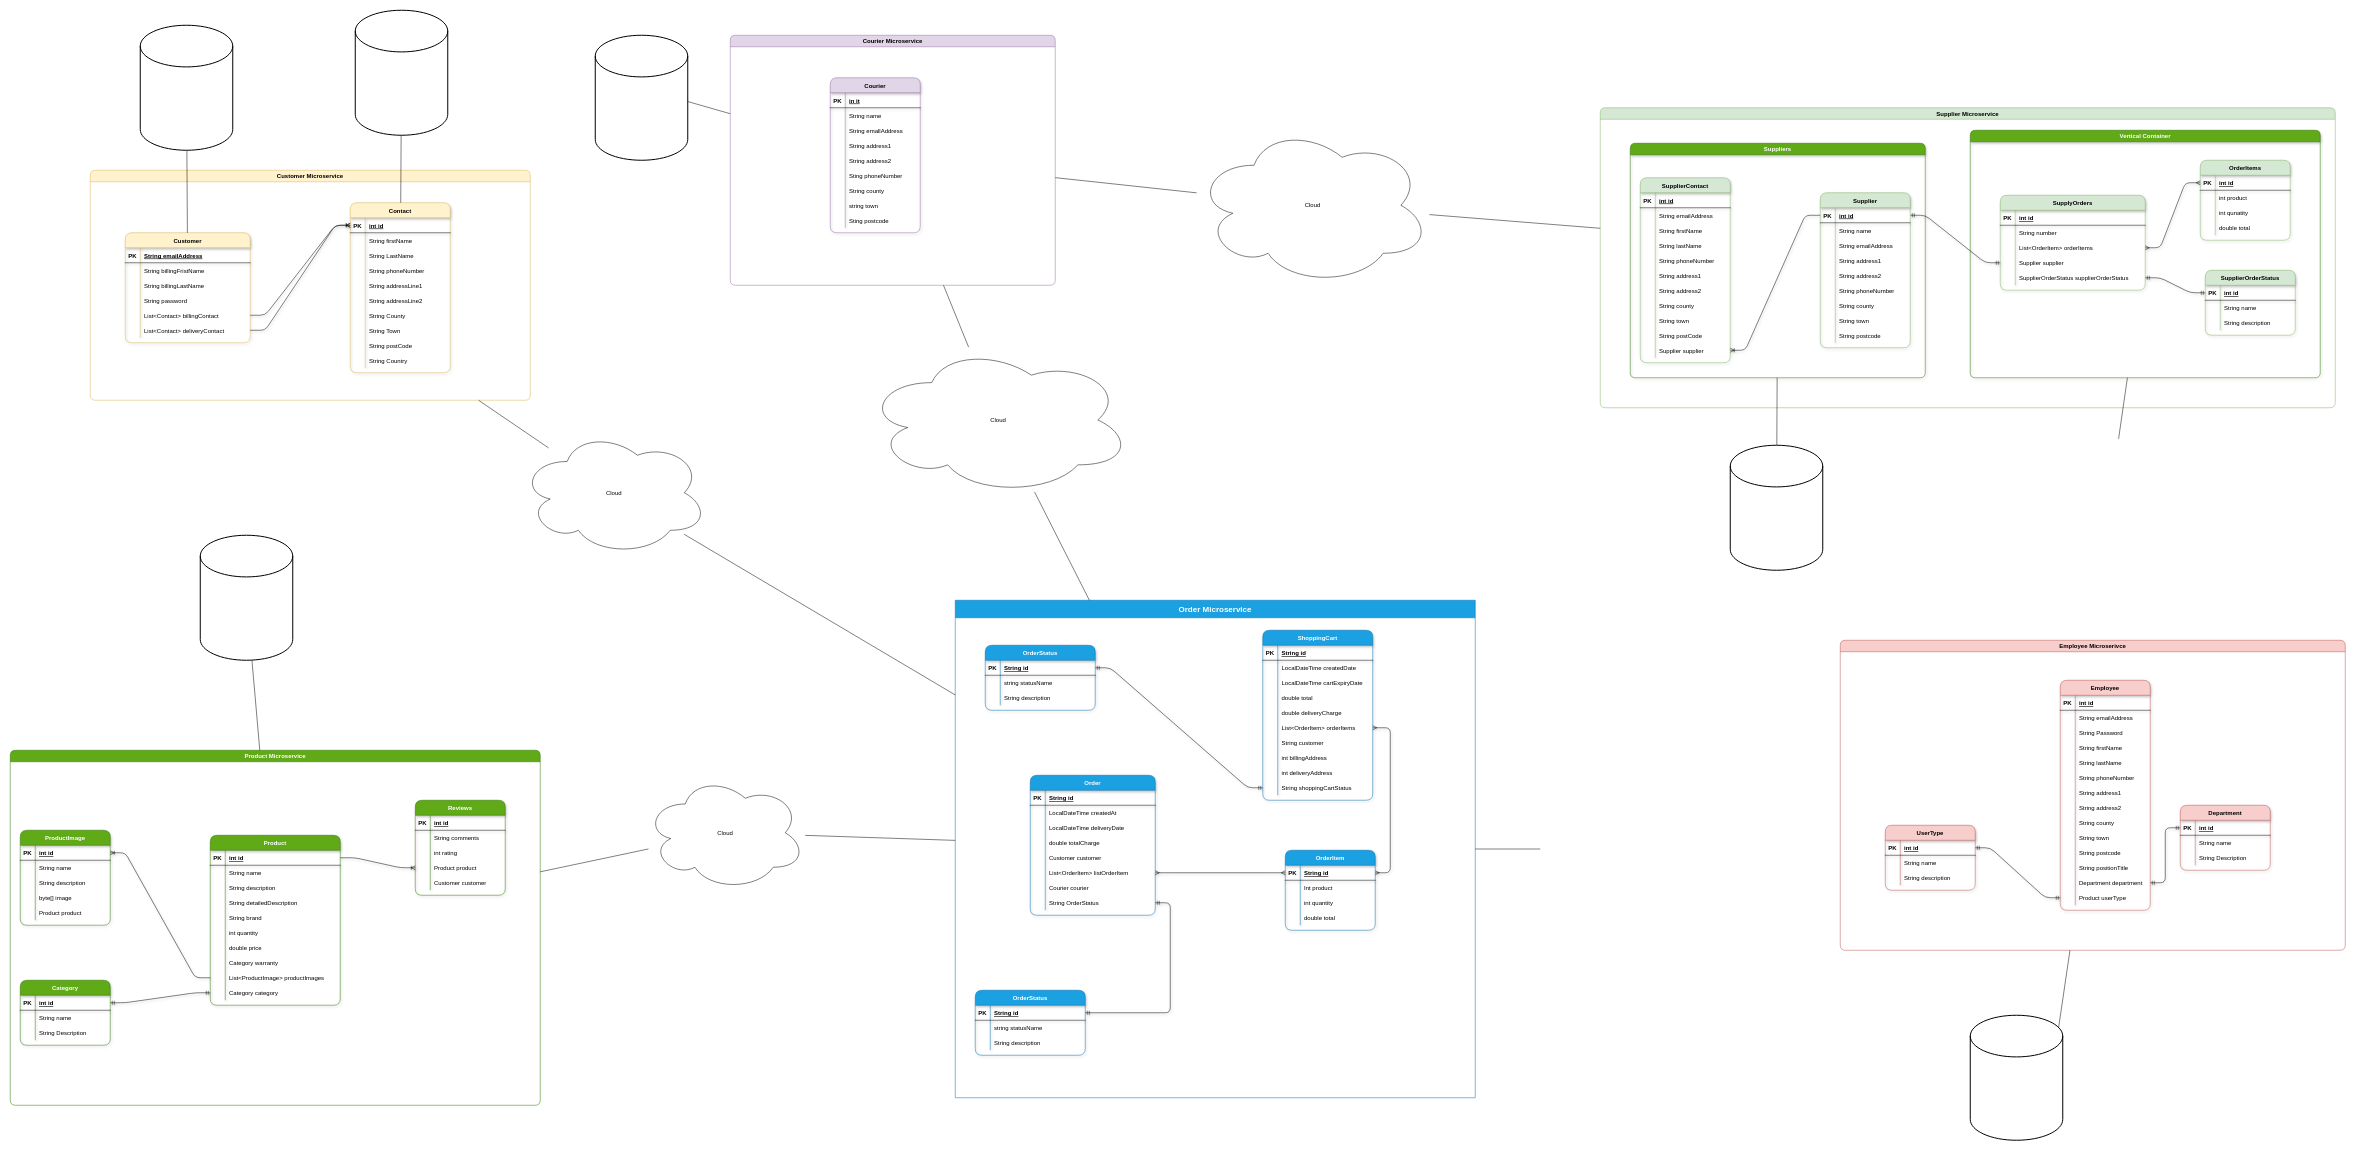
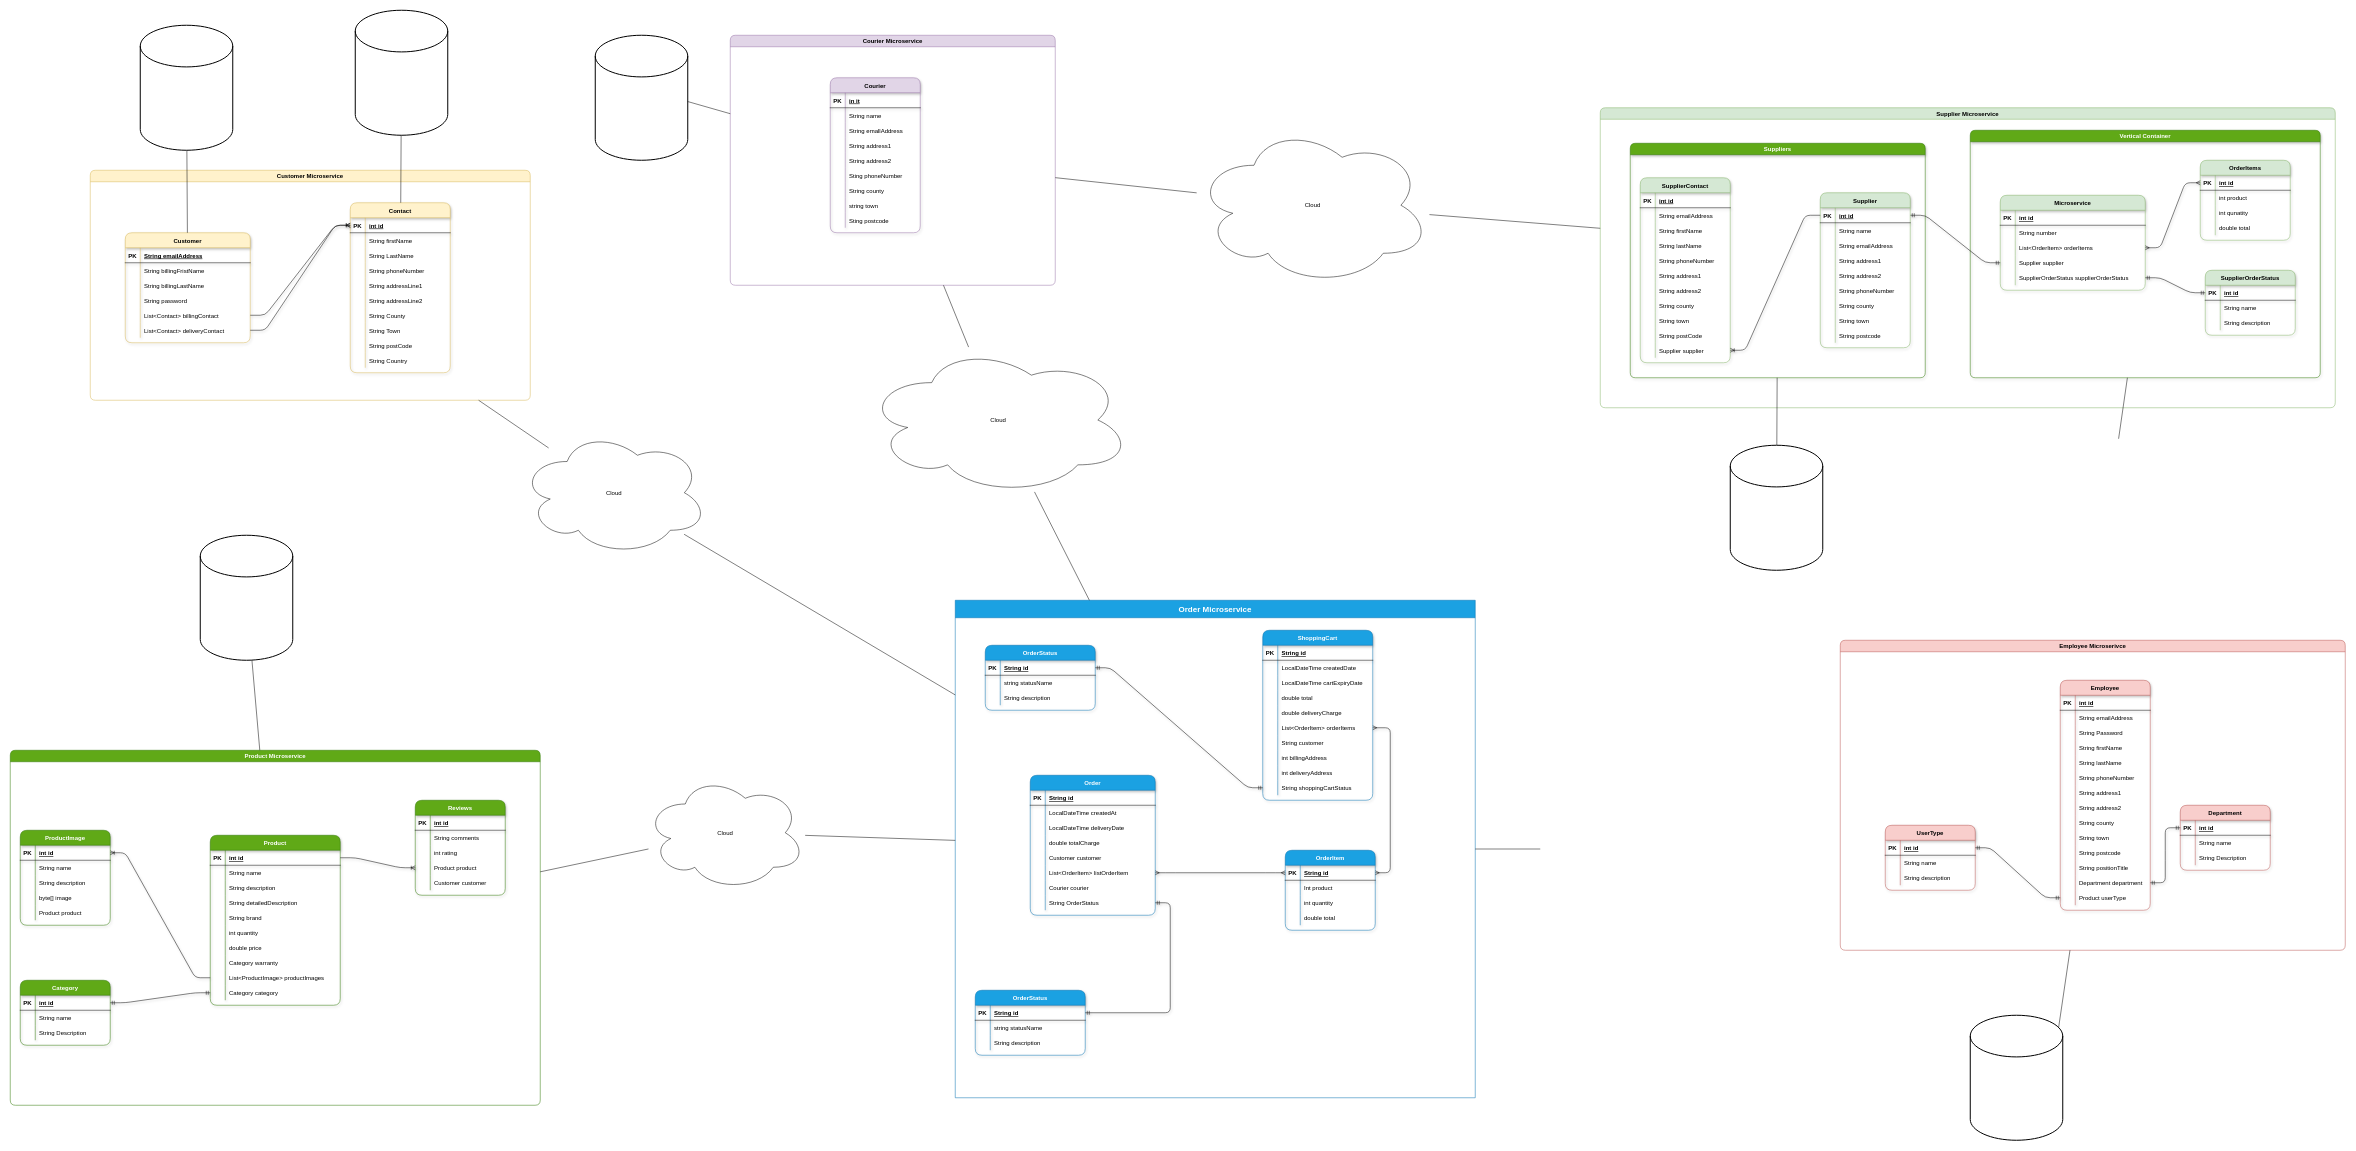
(2073, 203) -> (2073, 203)
